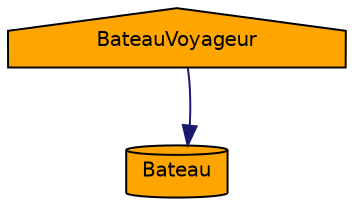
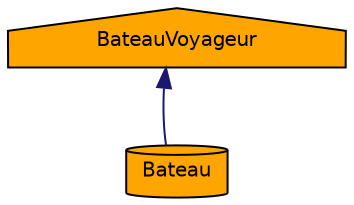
(190, 97) -> (164, 117)
